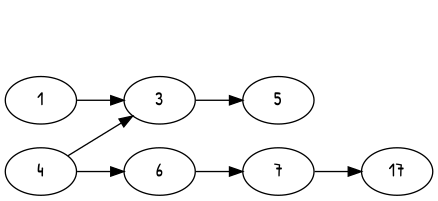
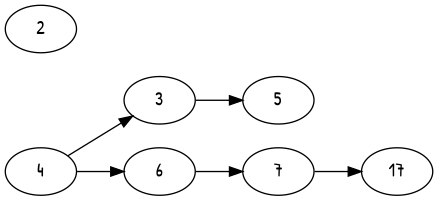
none -> (41, 29)
(41, 100) -> none
